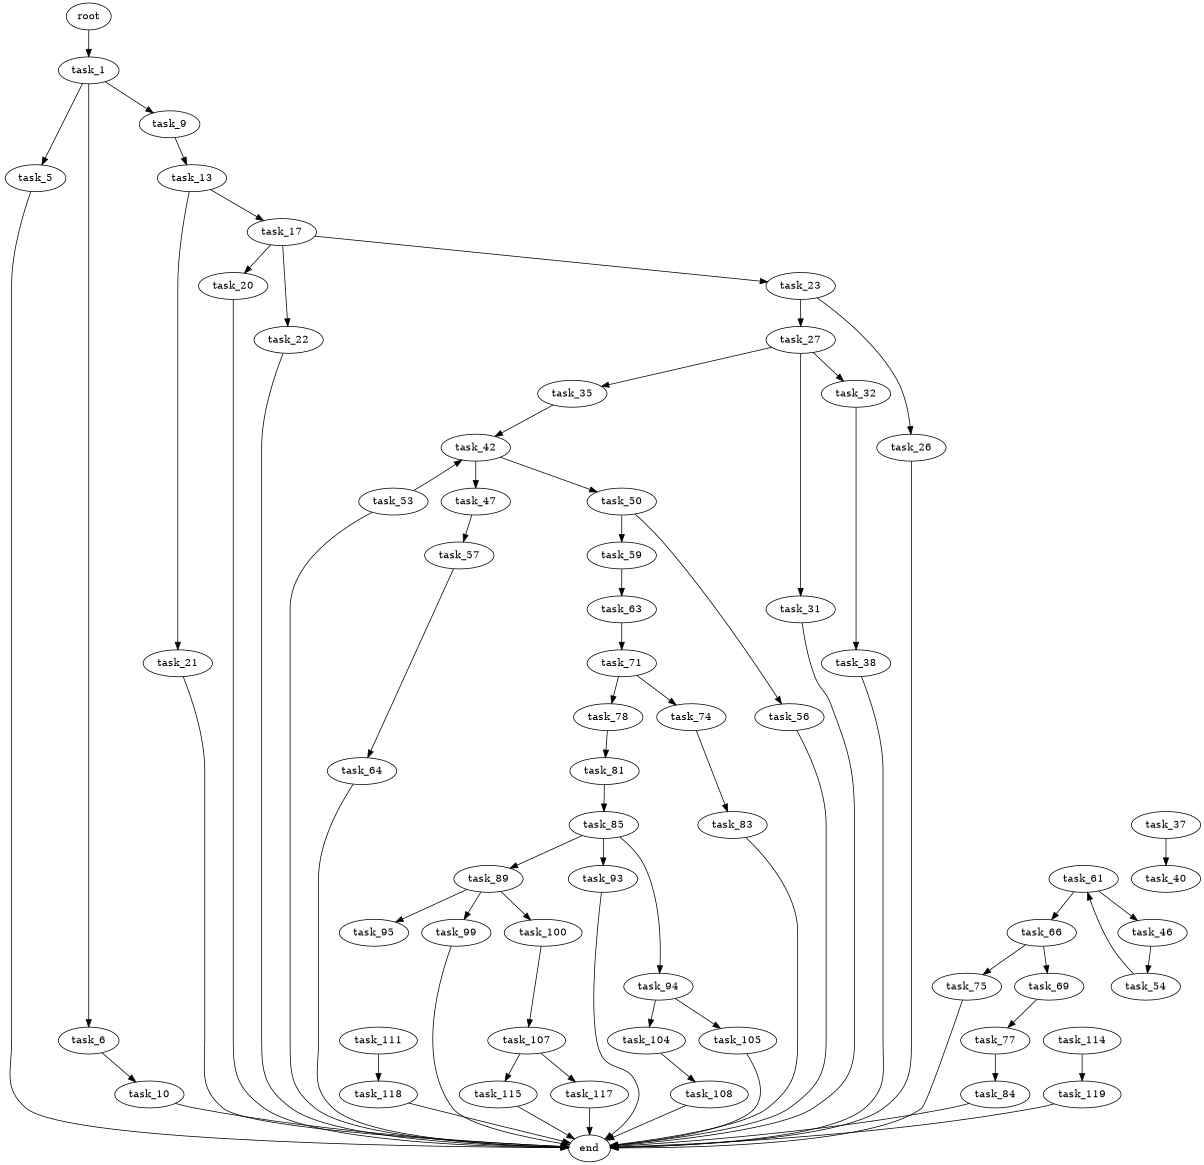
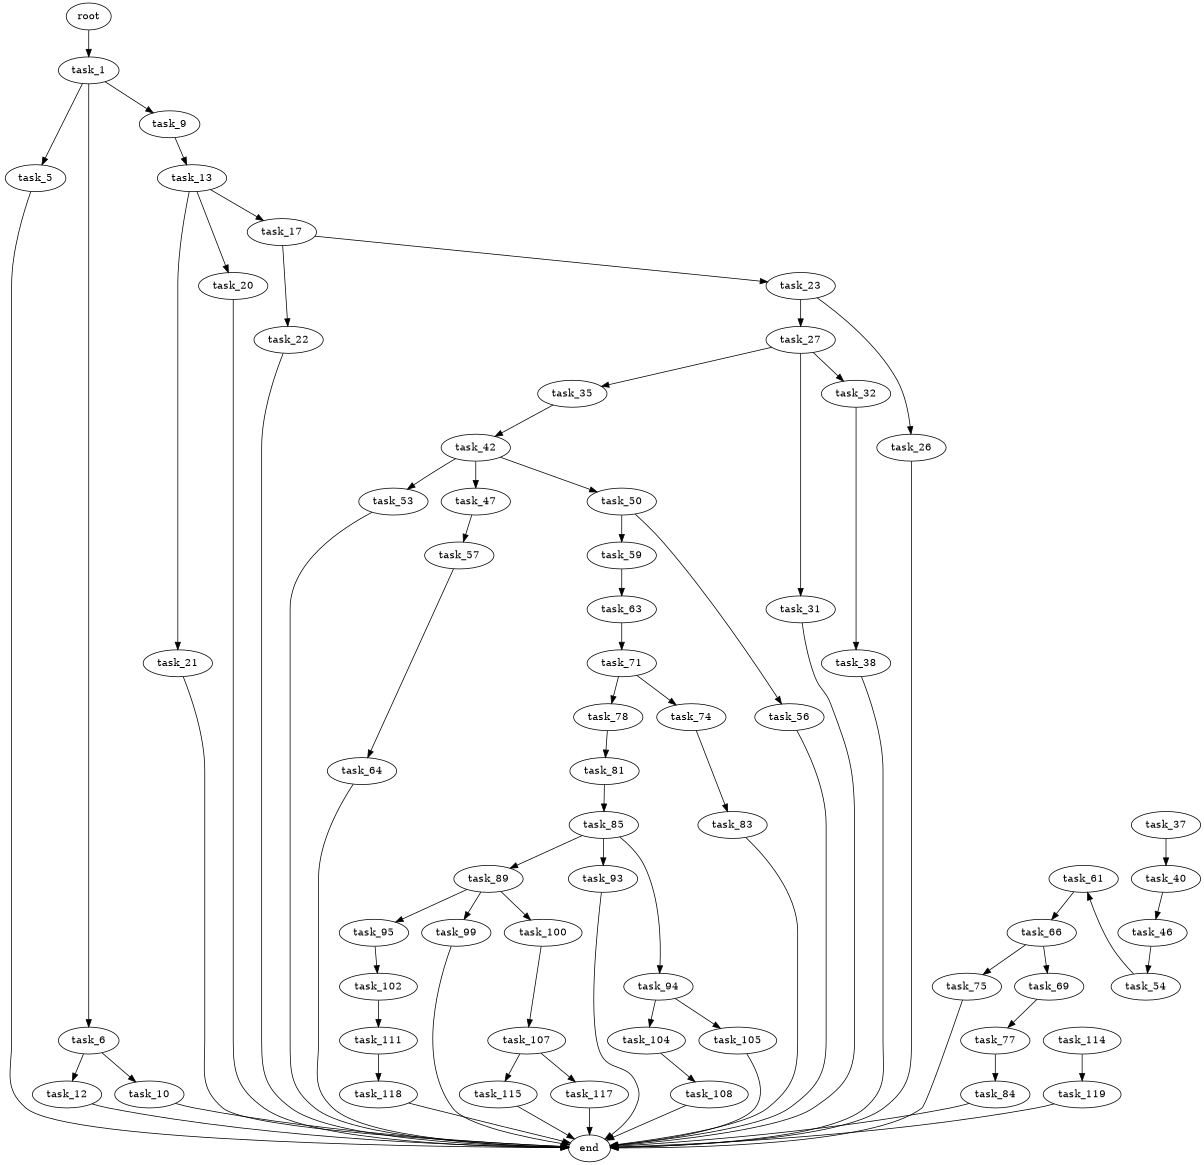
(260, 256) -> (211, 229)
(435, 478) -> (435, 471)
(1115, 904) -> (1160, 902)
none -> (378, 987)
none -> (67, 1094)
